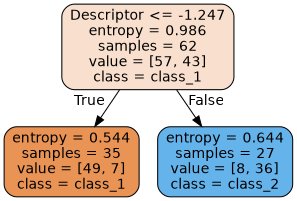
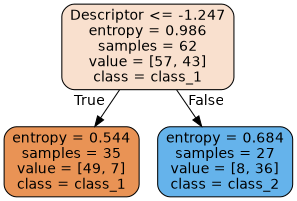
(225, 162) -> (225, 162)
